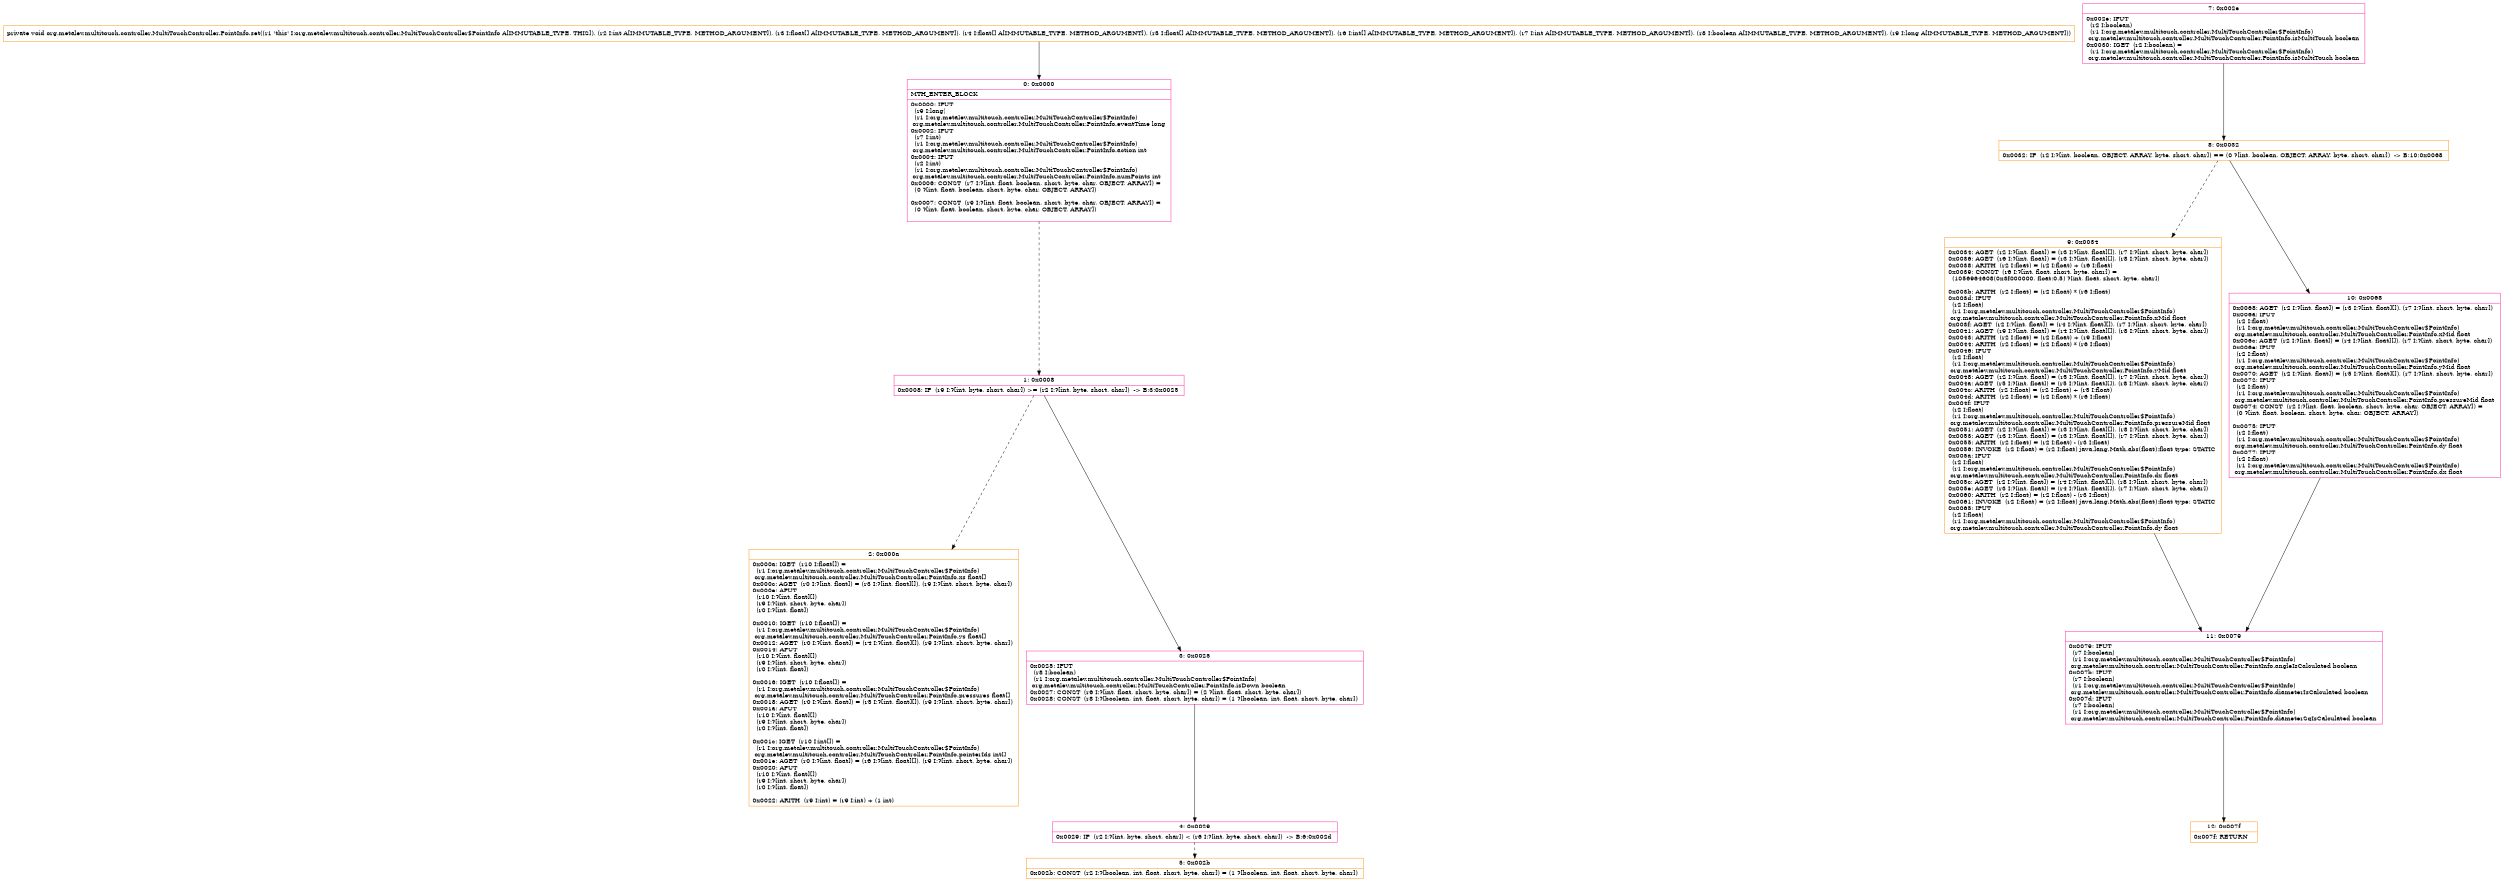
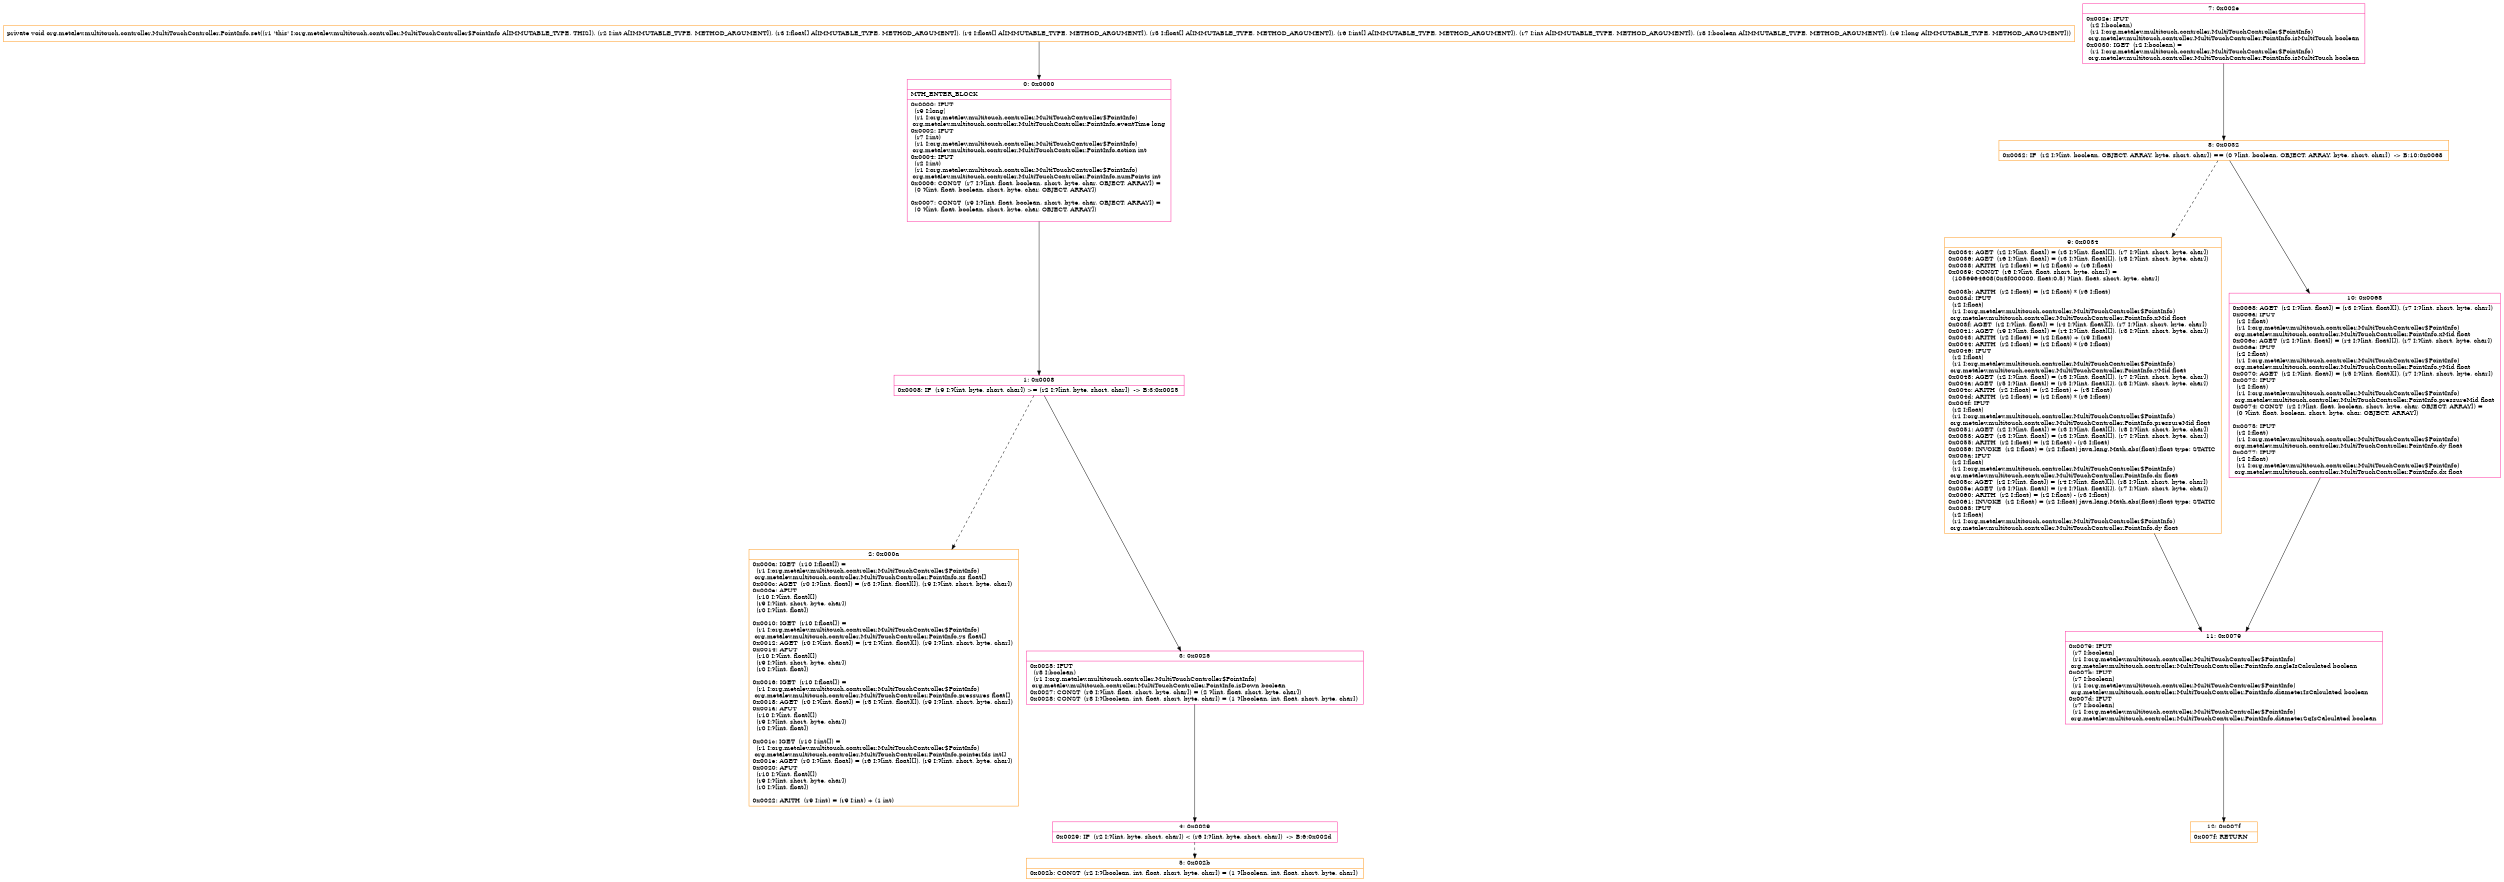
(1039, 296) -> (1039, 296)
